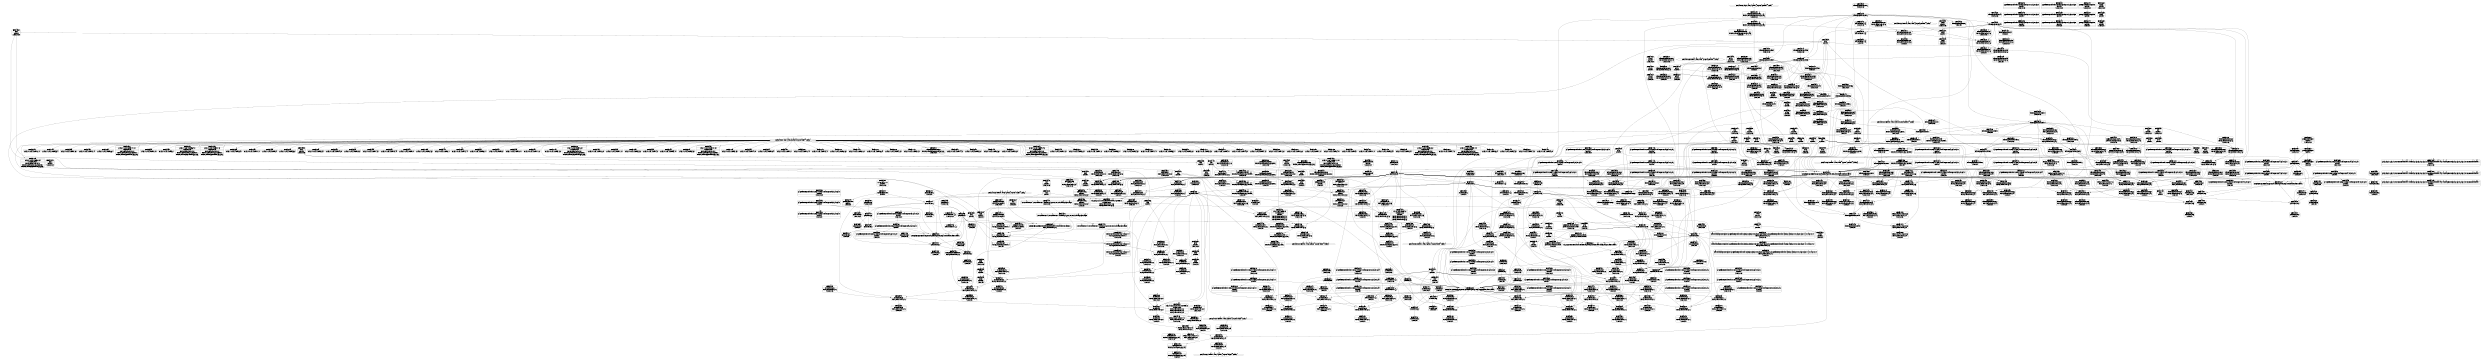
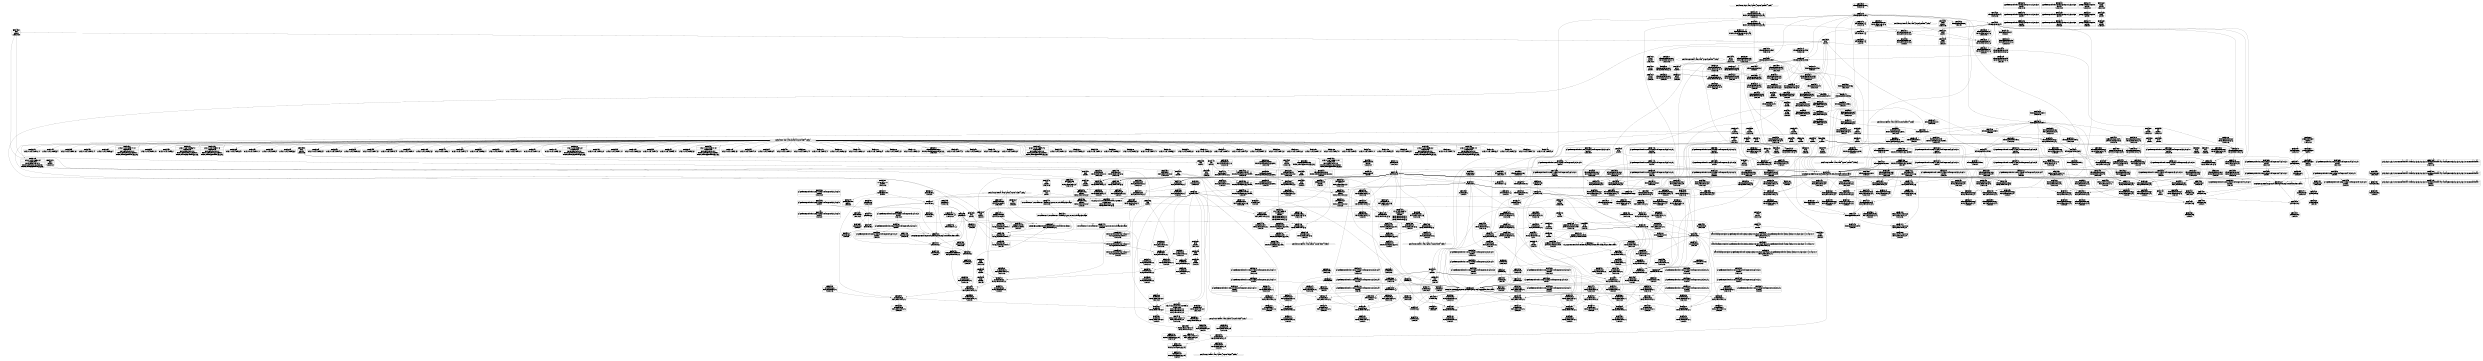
(1605, 203) -> (1605, 203)
(1280, 235) -> (1280, 235)
(1533, 238) -> (1533, 238)
